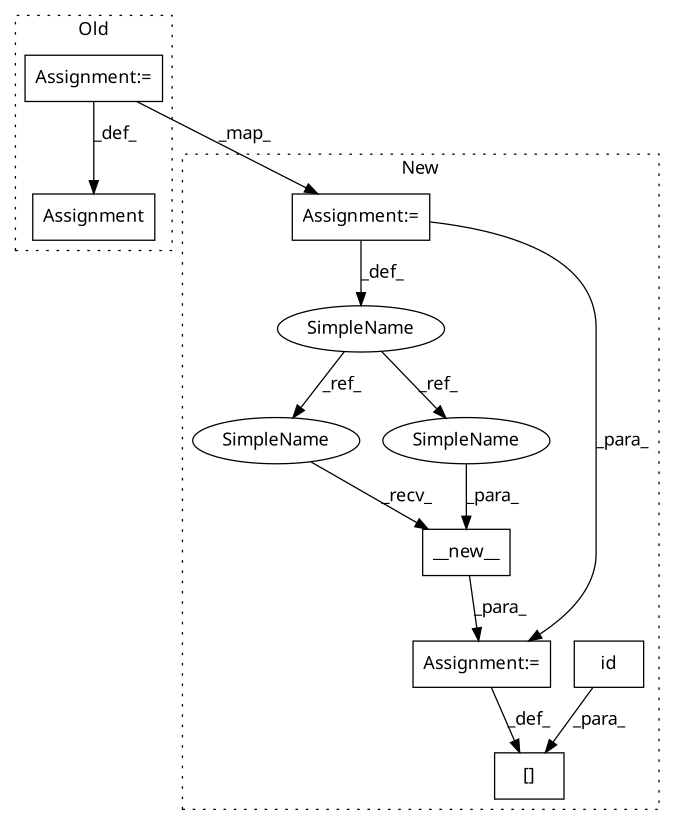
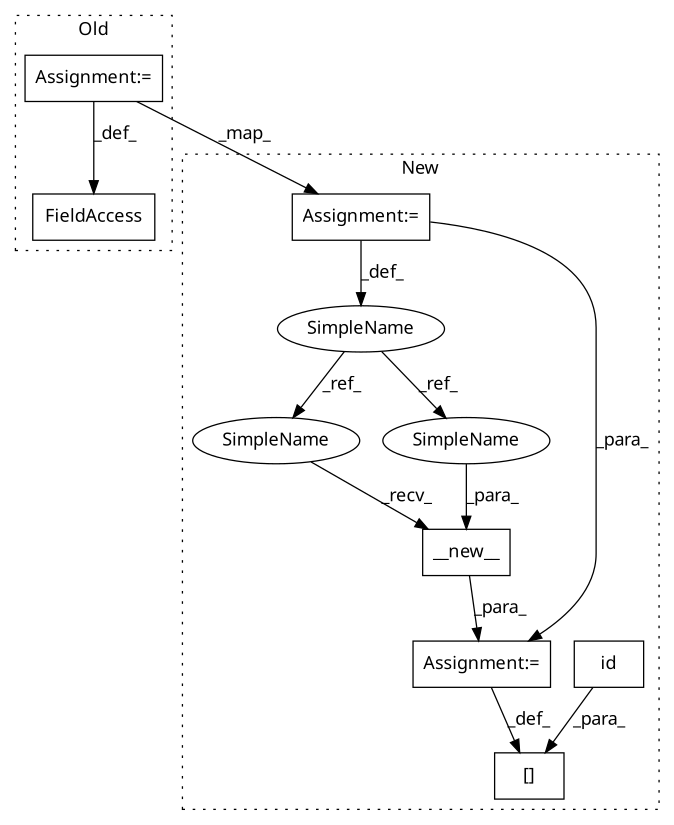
(94, 217) -> (94, 217)
